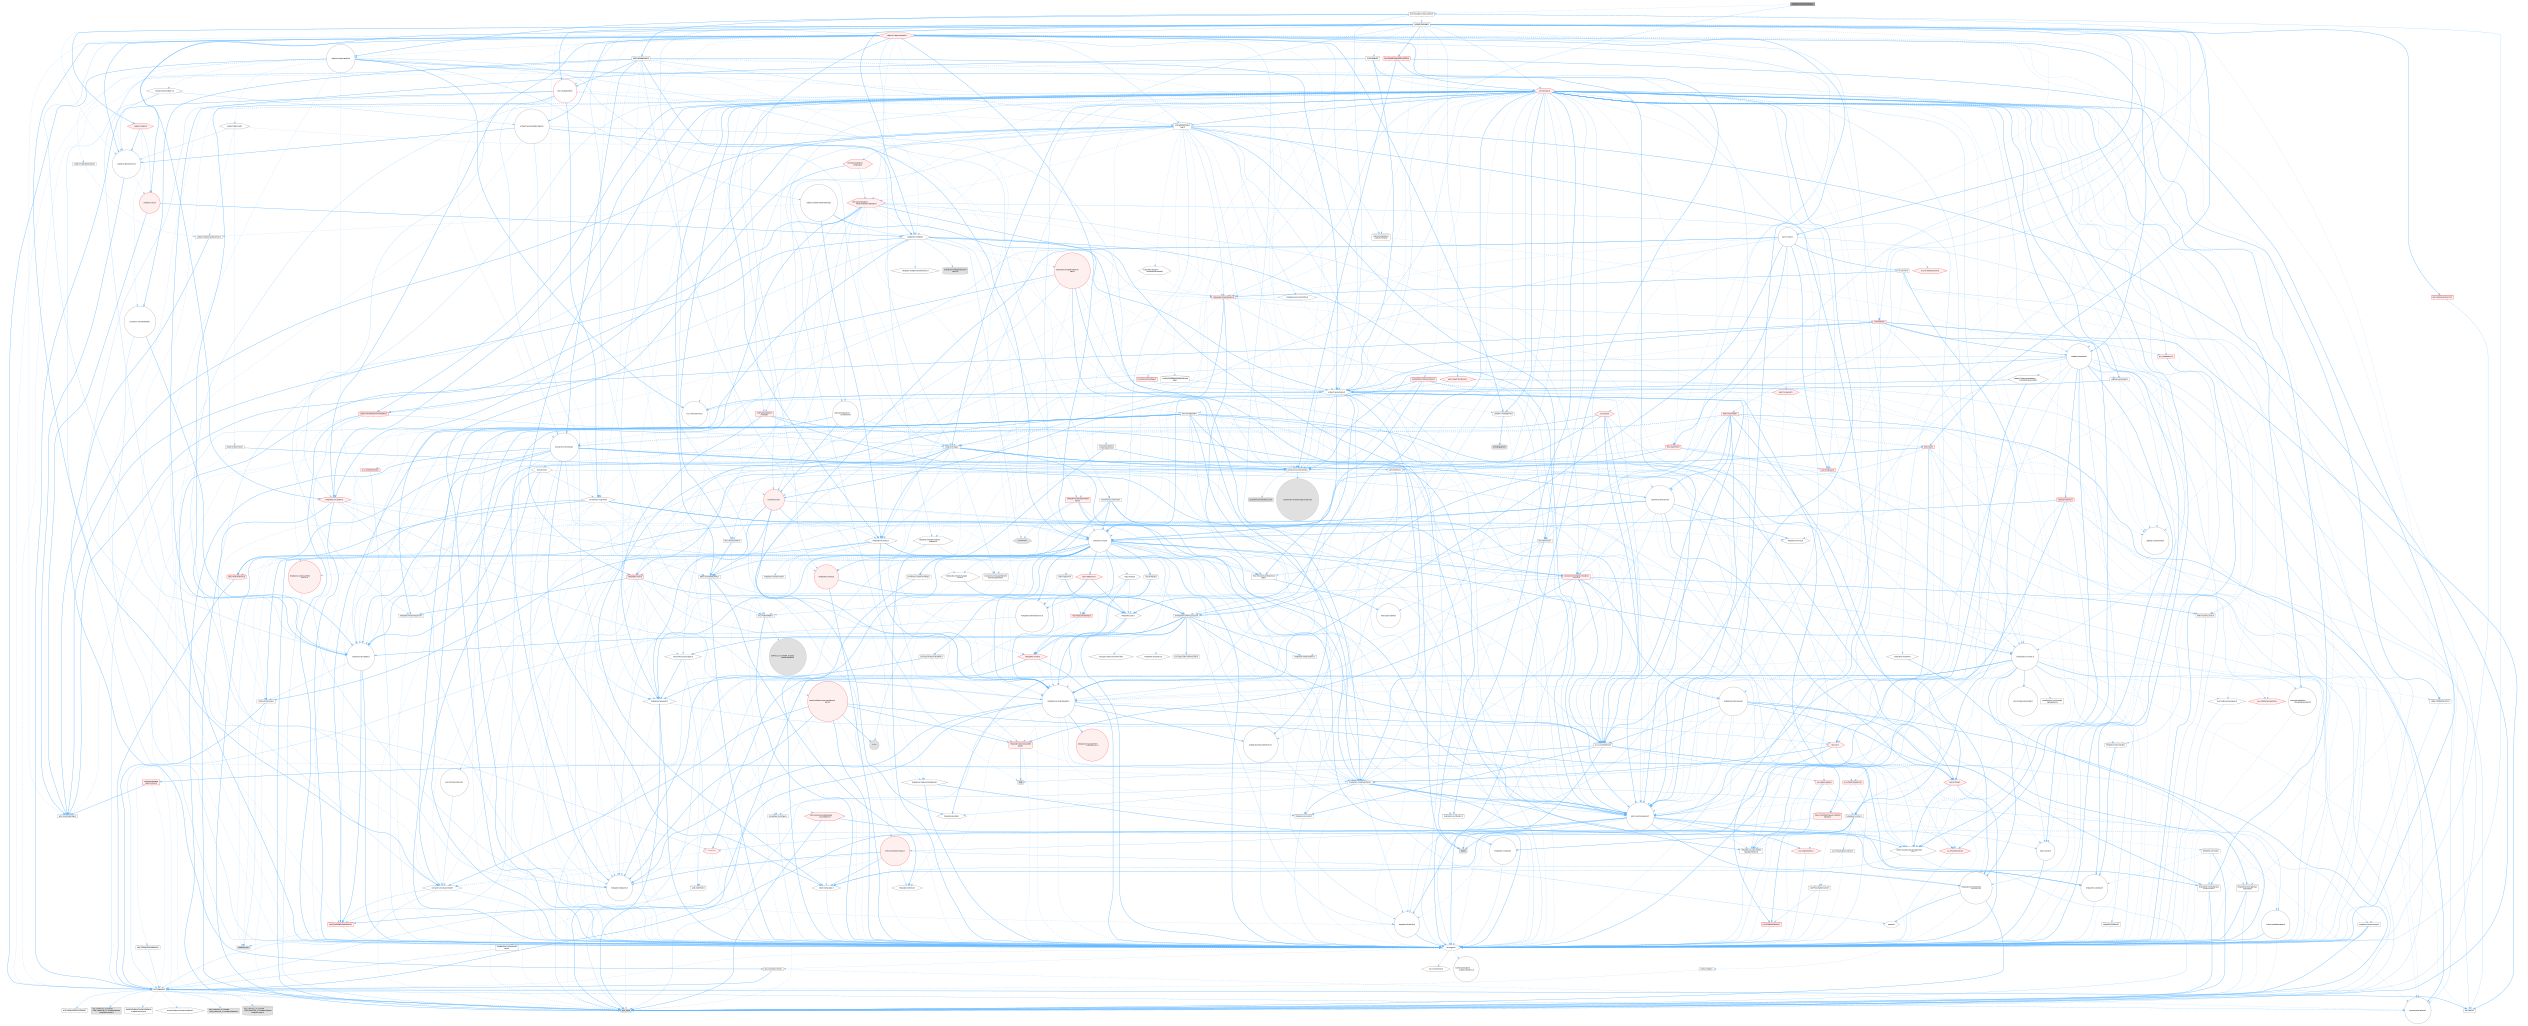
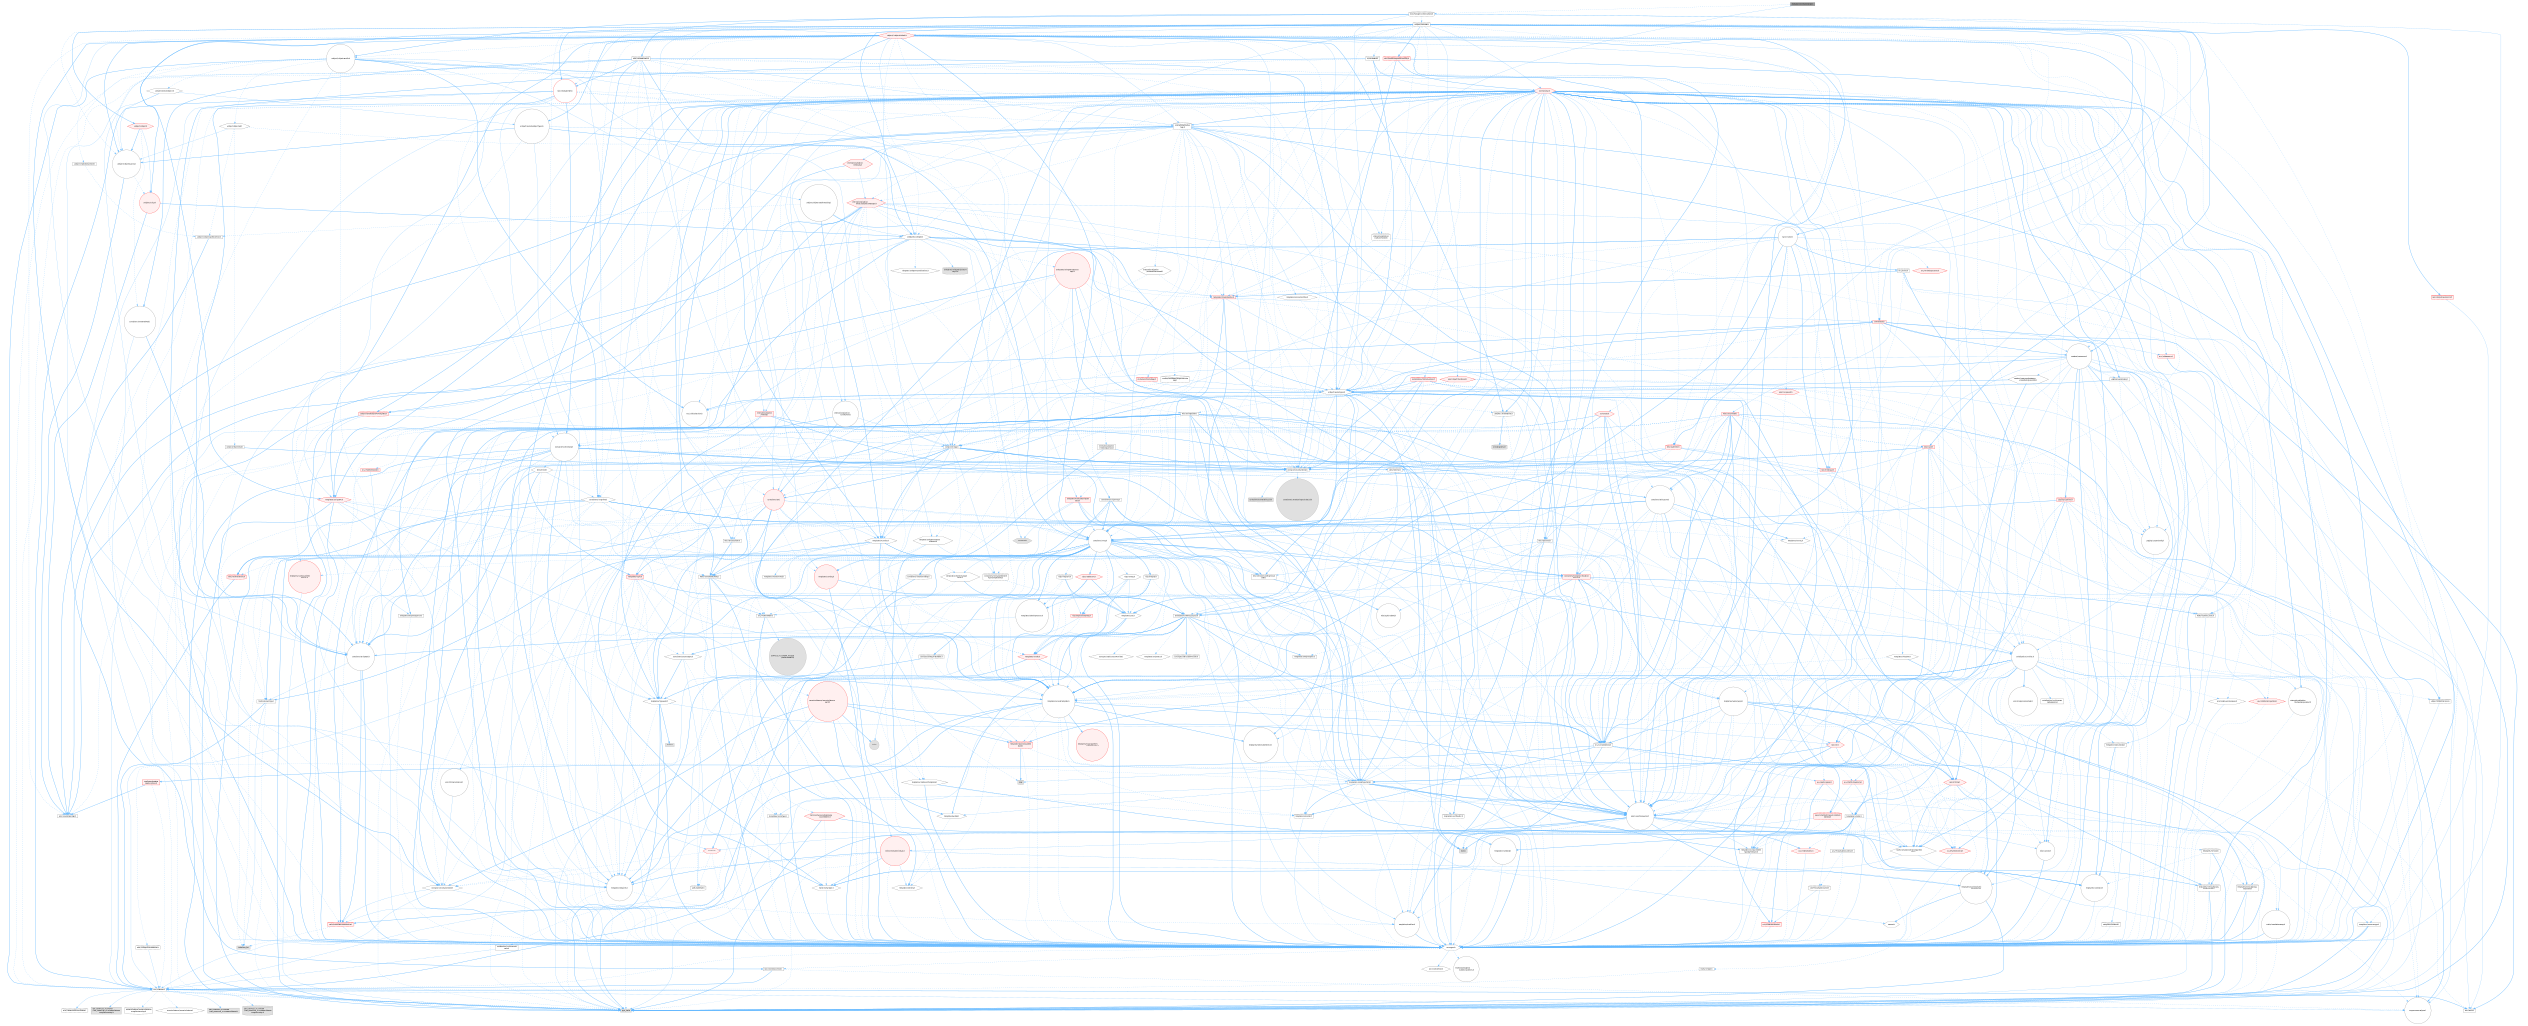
(524, 596) -> none
none -> (670, 745)
